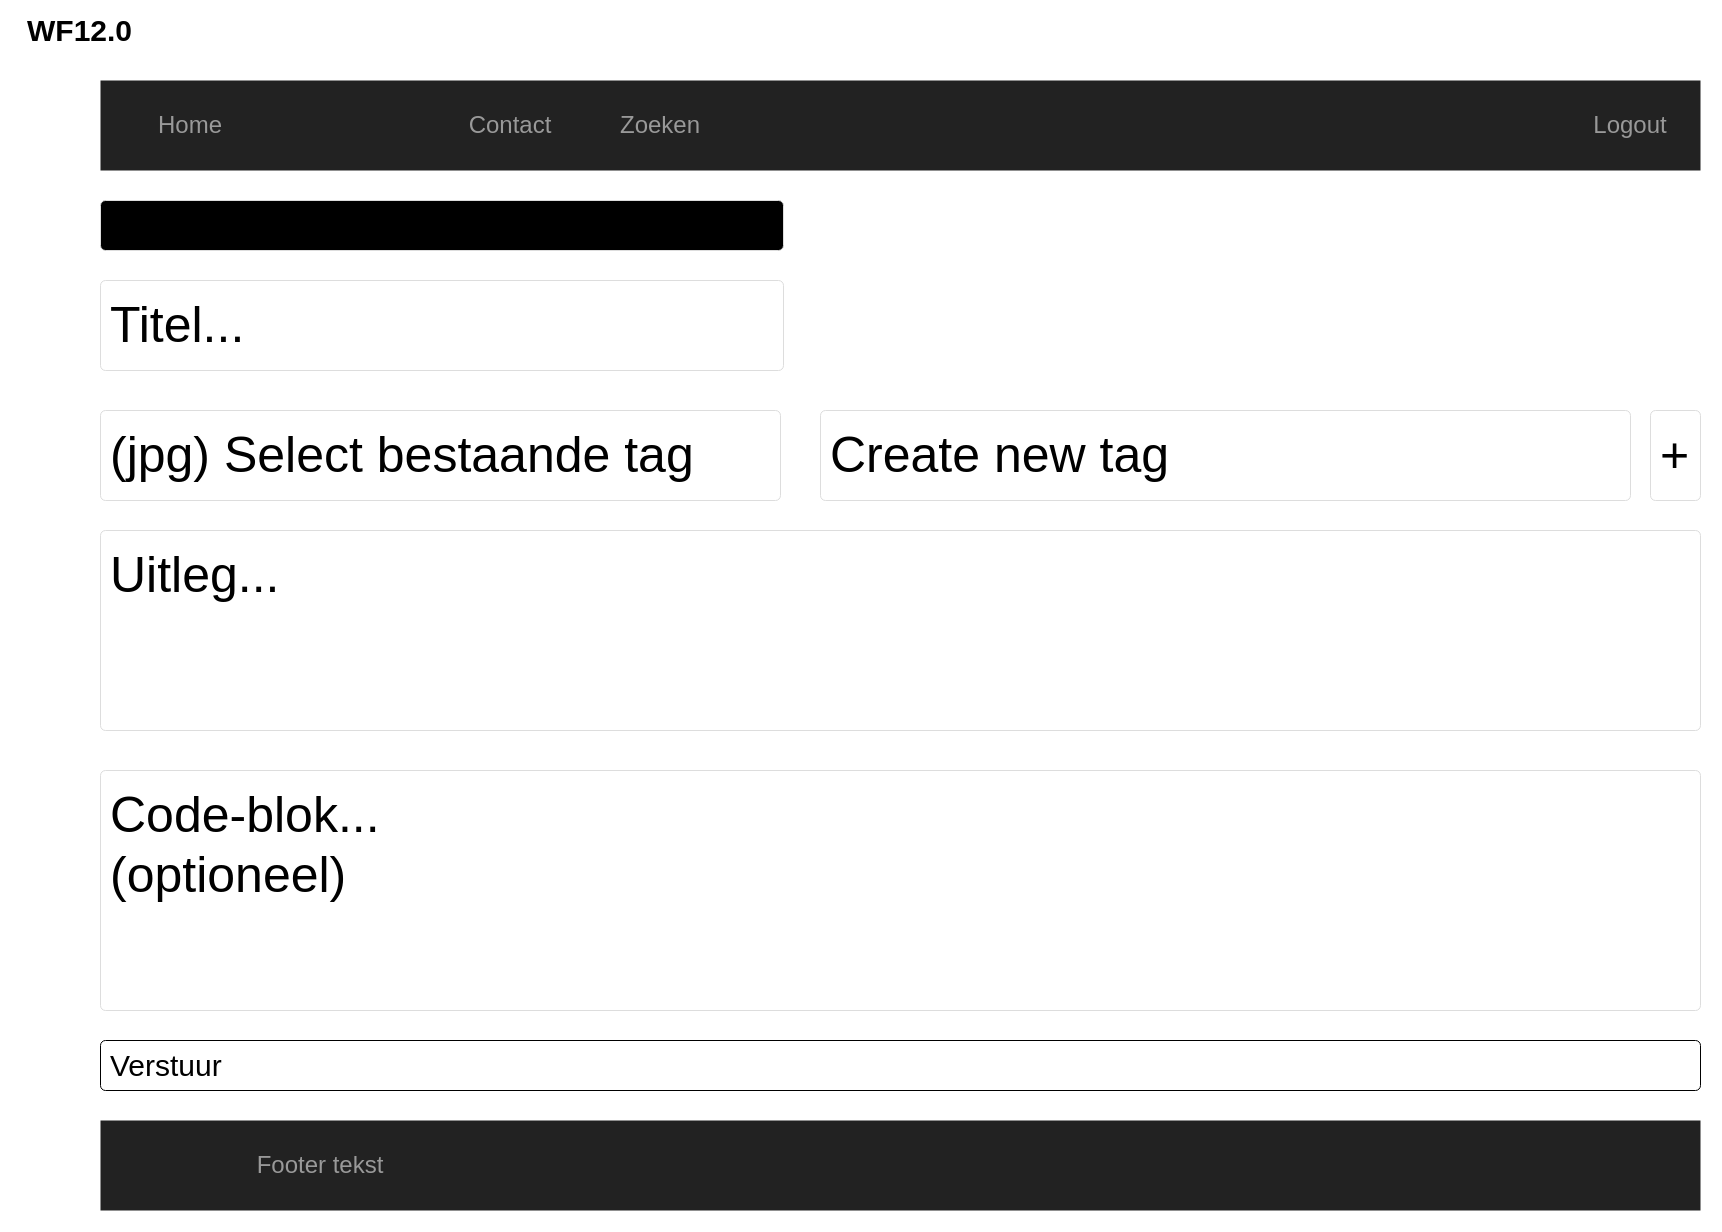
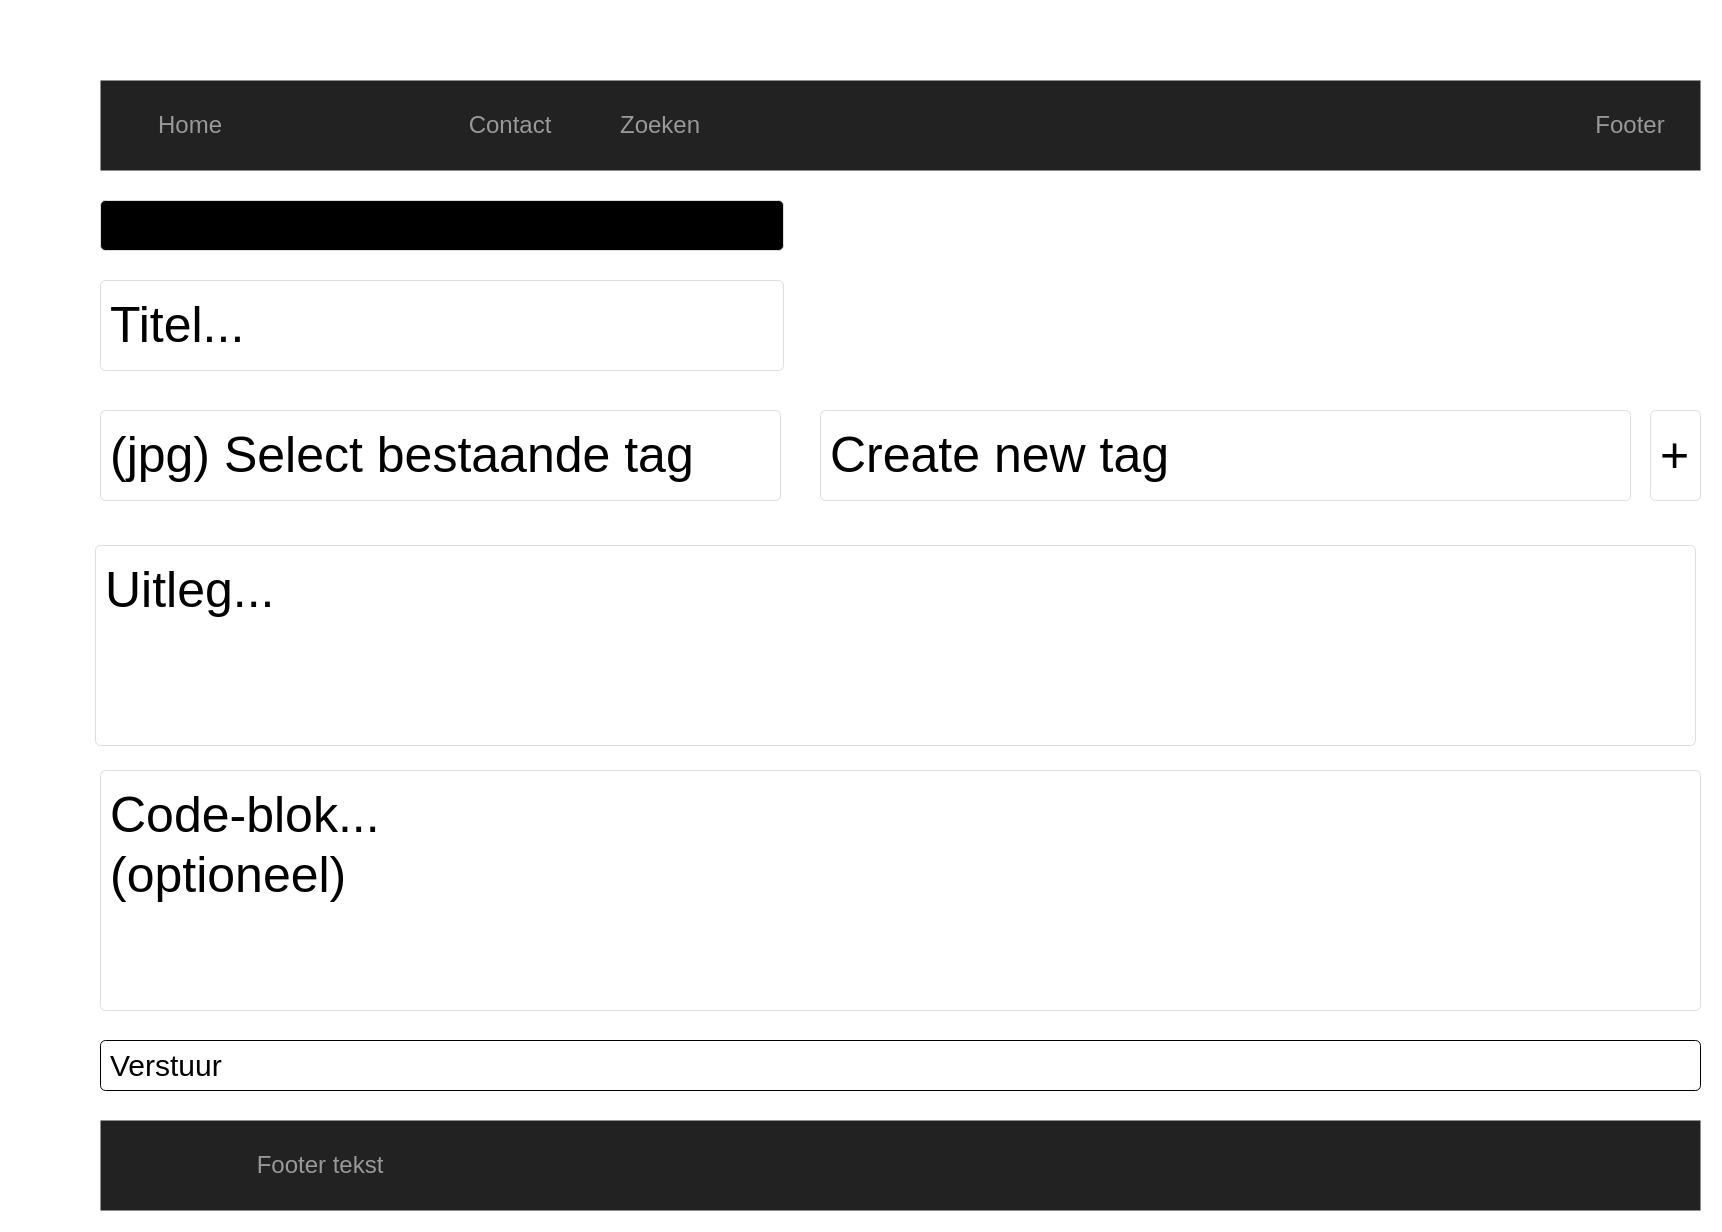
(121, 31) -> none
(1631, 126) -> (1631, 126)
(901, 631) -> (896, 646)
